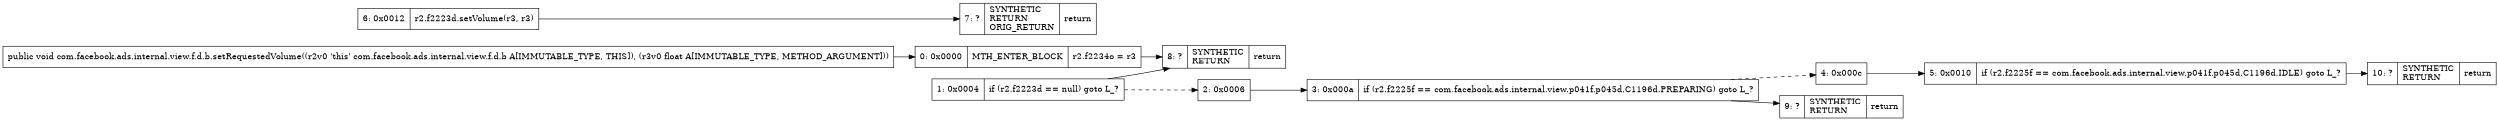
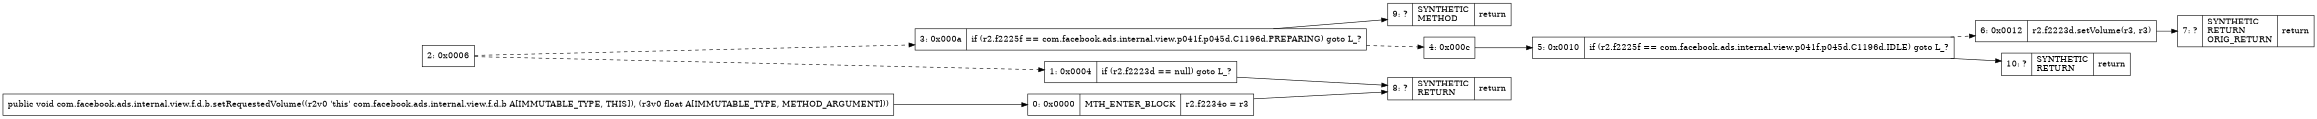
none -> (1960, 37)
(1158, 90) -> (757, 63)
(1276, 90) -> (692, 50)
(1829, 111) -> (1438, 19)
